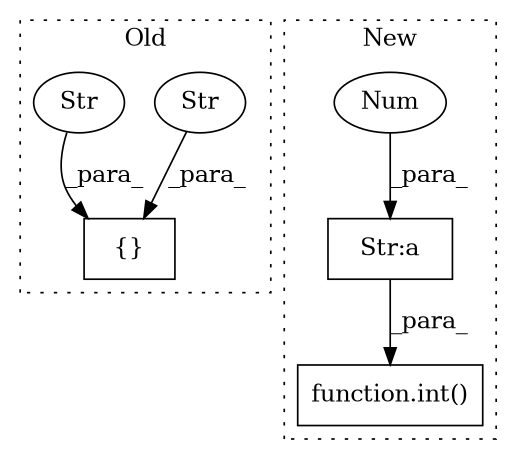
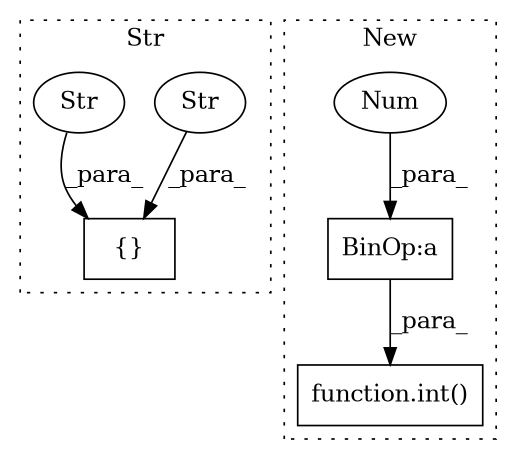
(145, 40) -> (145, 40)
(390, 249) -> (390, 249)
